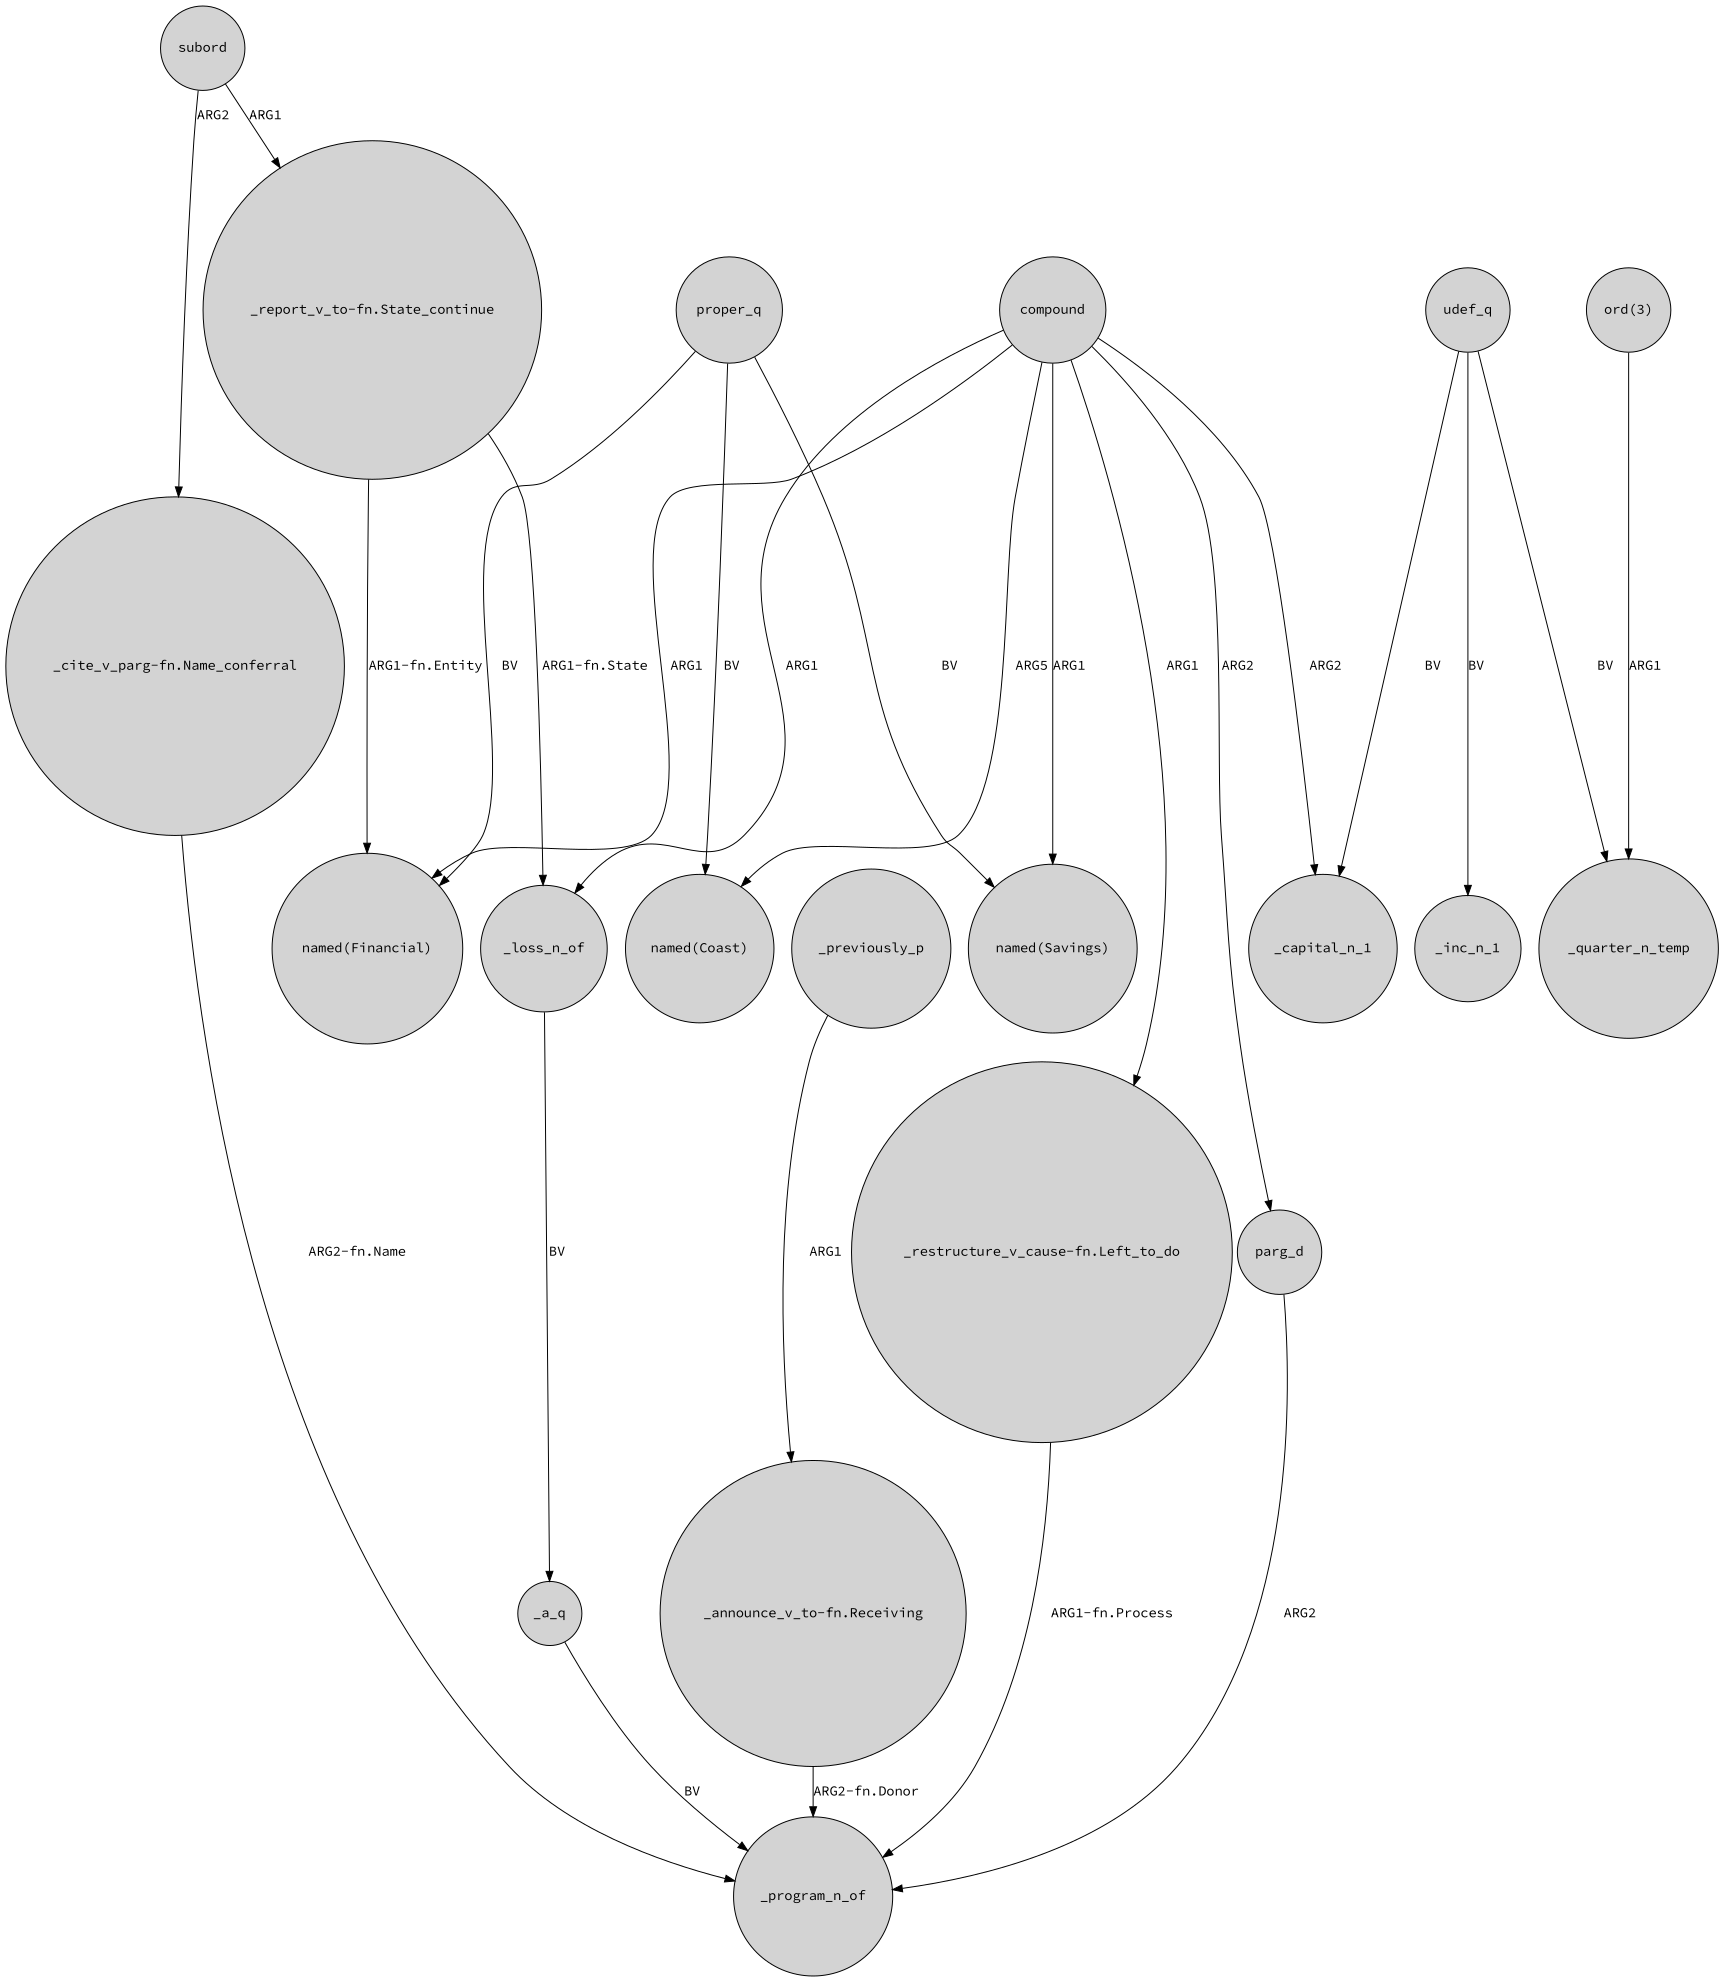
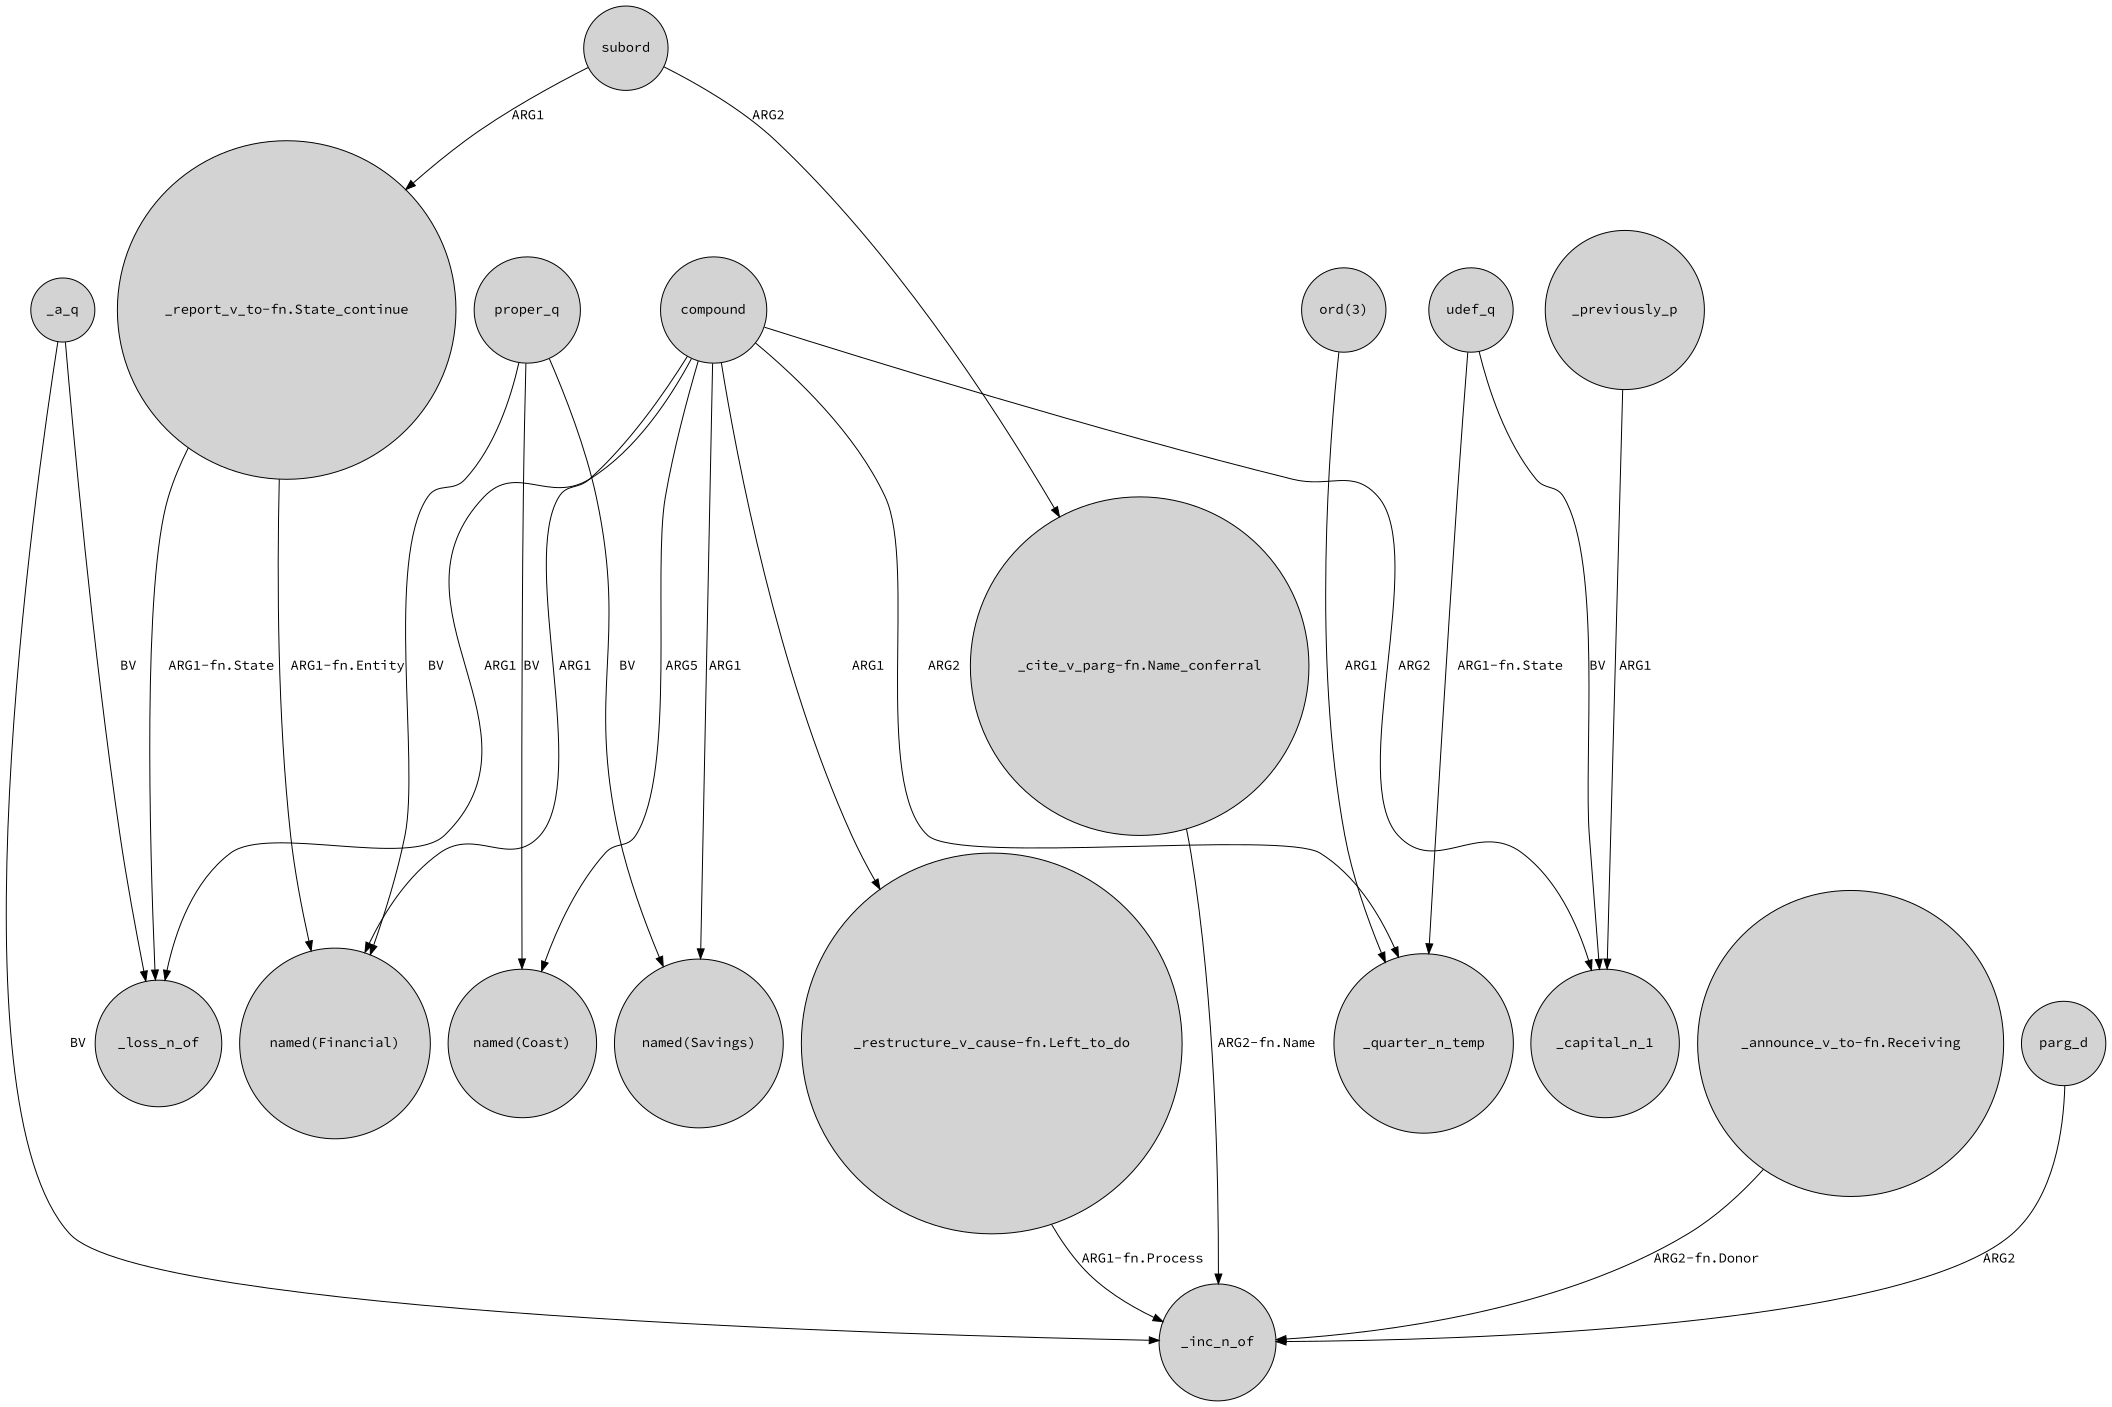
(1605, 666) -> (1510, 666)
(1219, 757) -> (919, 822)
(1468, 949) -> none
(785, 1231) -> (1615, 674)
(547, 1292) -> (97, 658)
(813, 1896) -> (1218, 1342)
